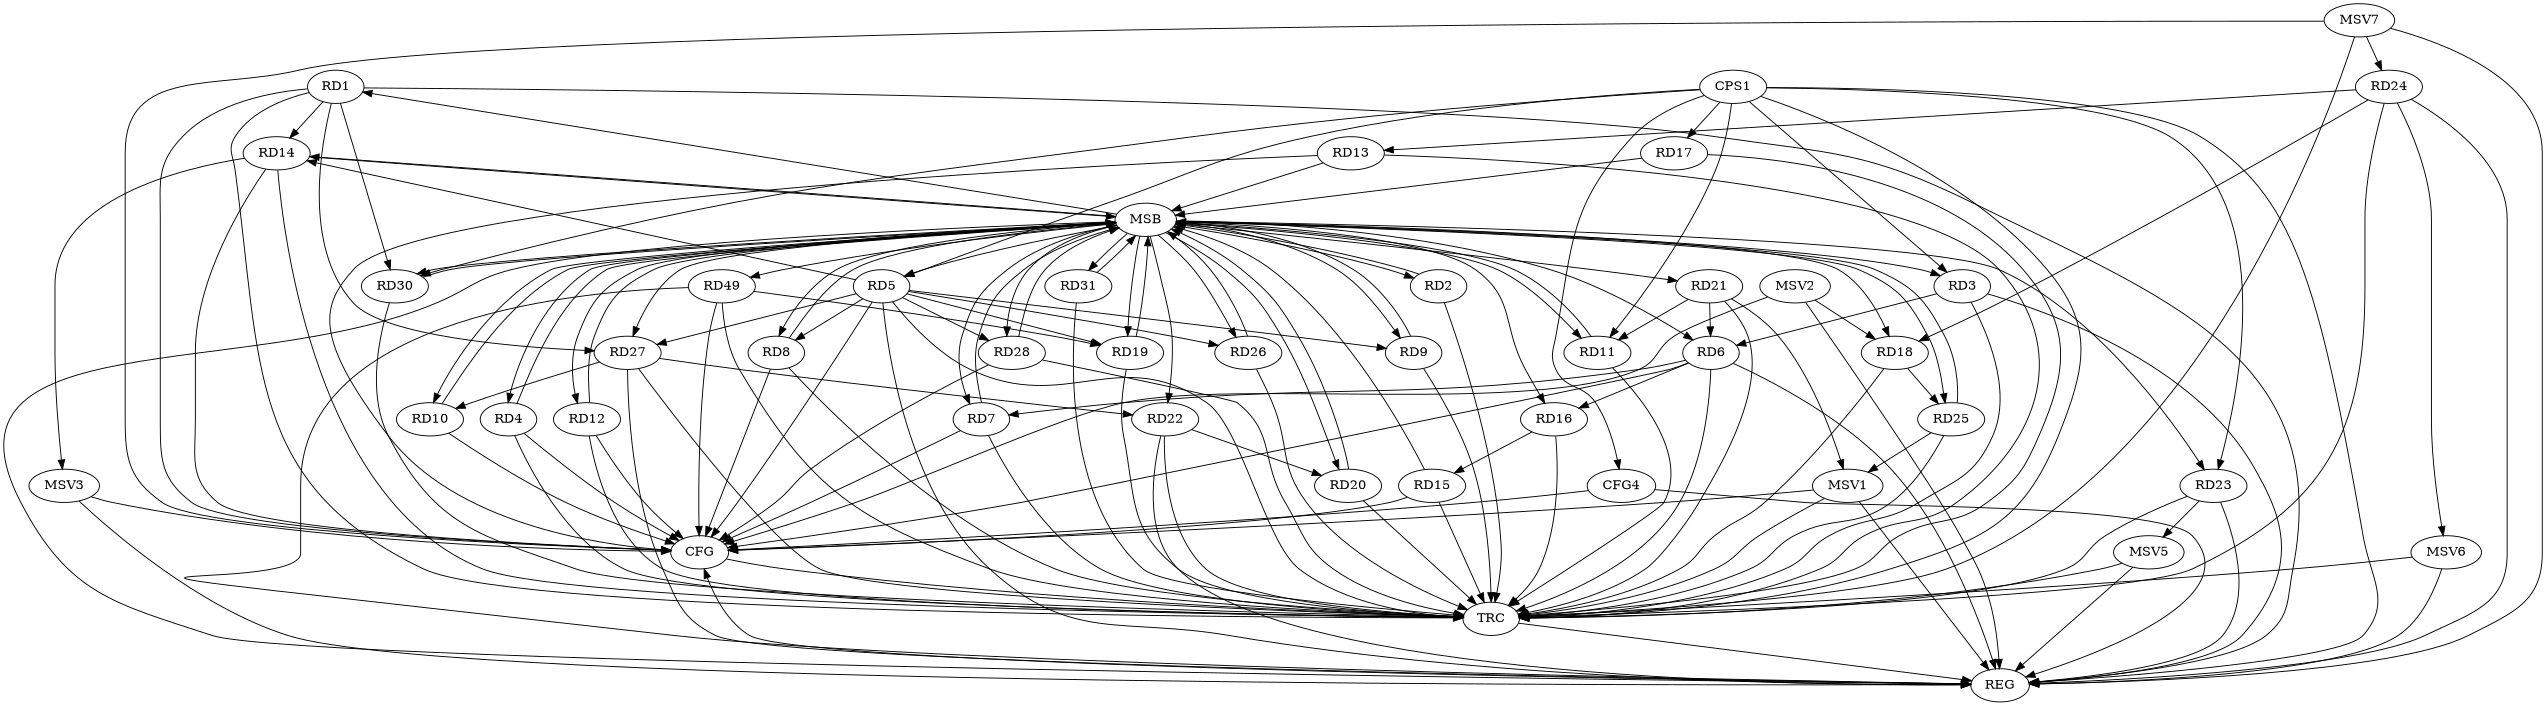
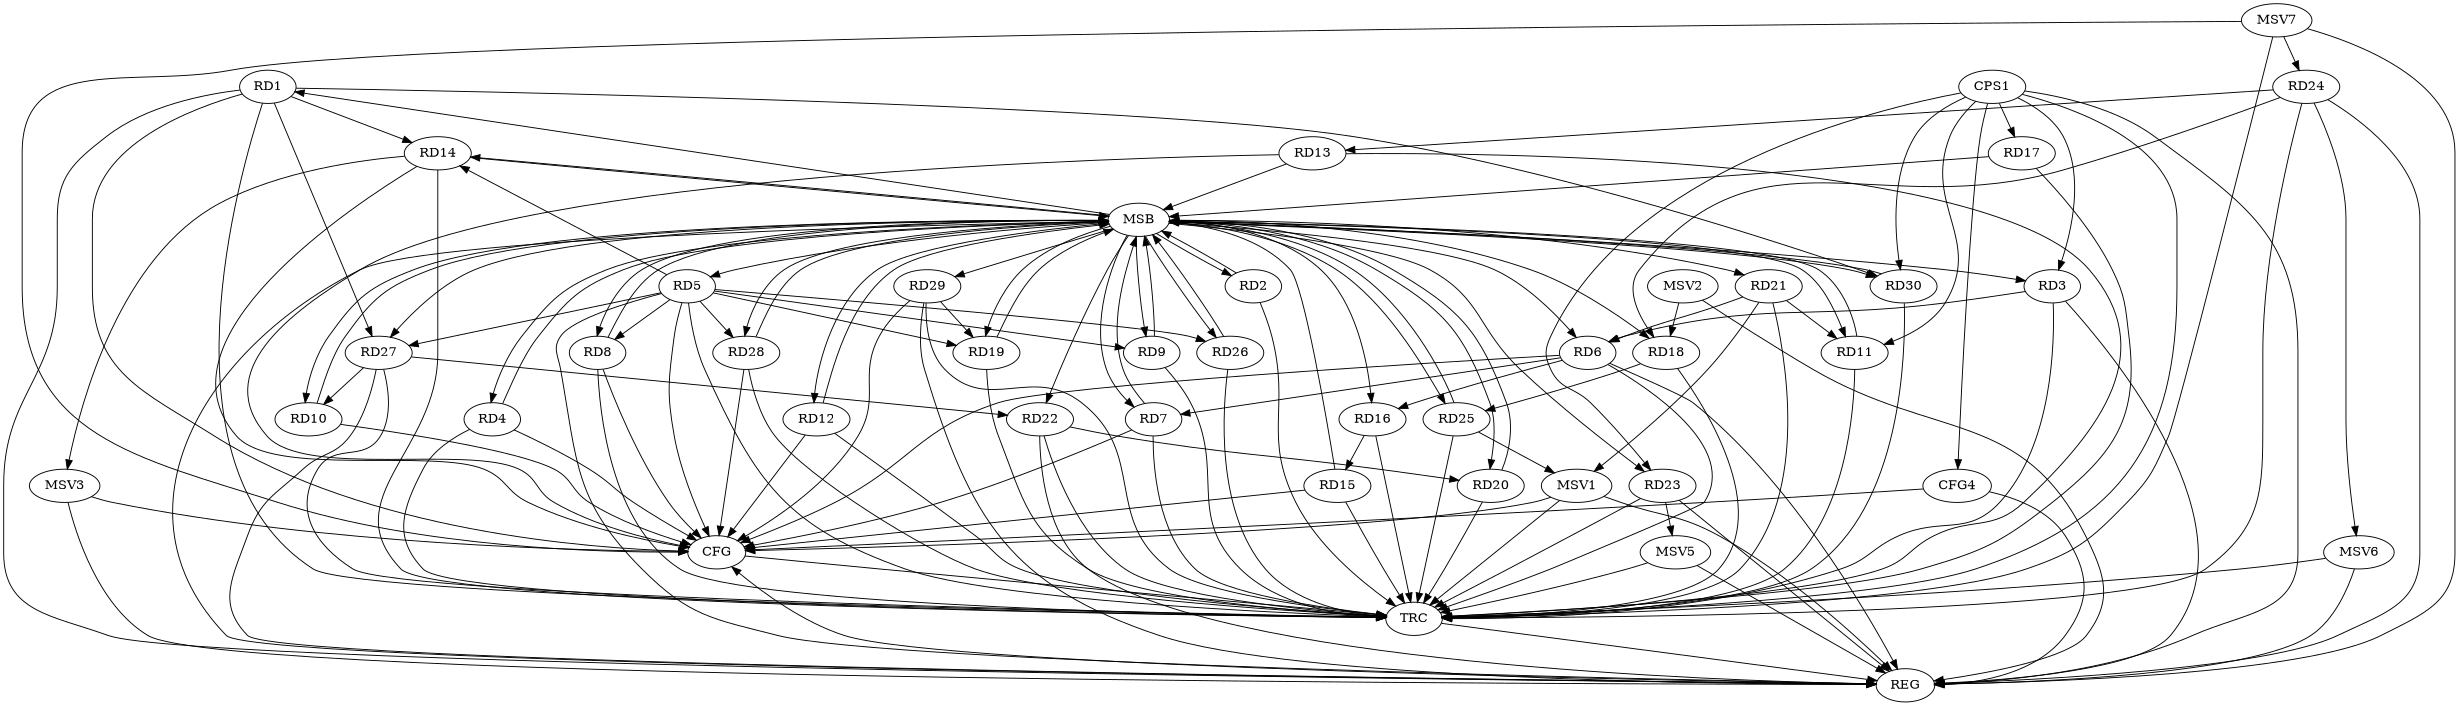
(1297, 140) -> none
(722, 286) -> (927, 286)
(1078, 286) -> none
(1064, 421) -> none
